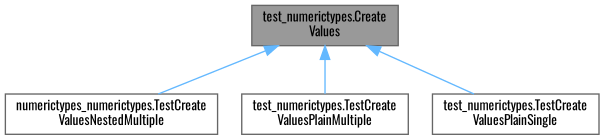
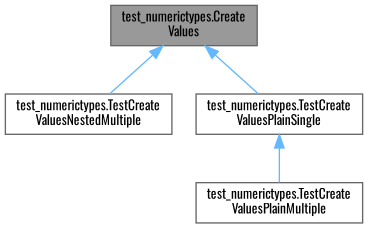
(325, 77) -> (279, 165)
(111, 114) -> (89, 114)
